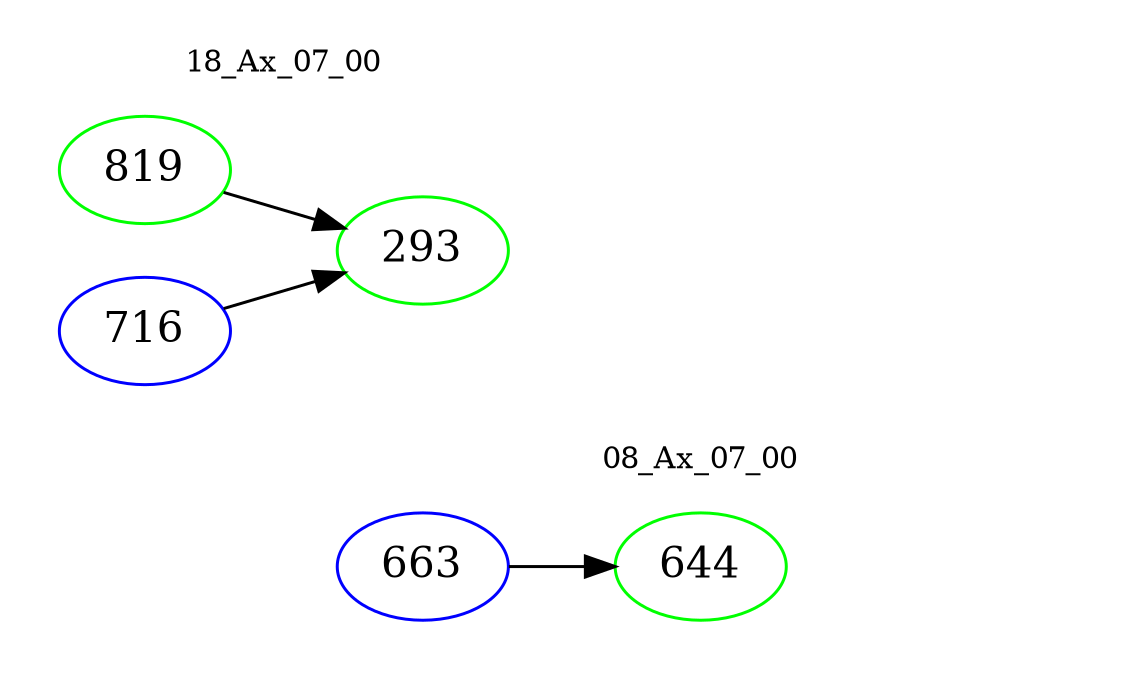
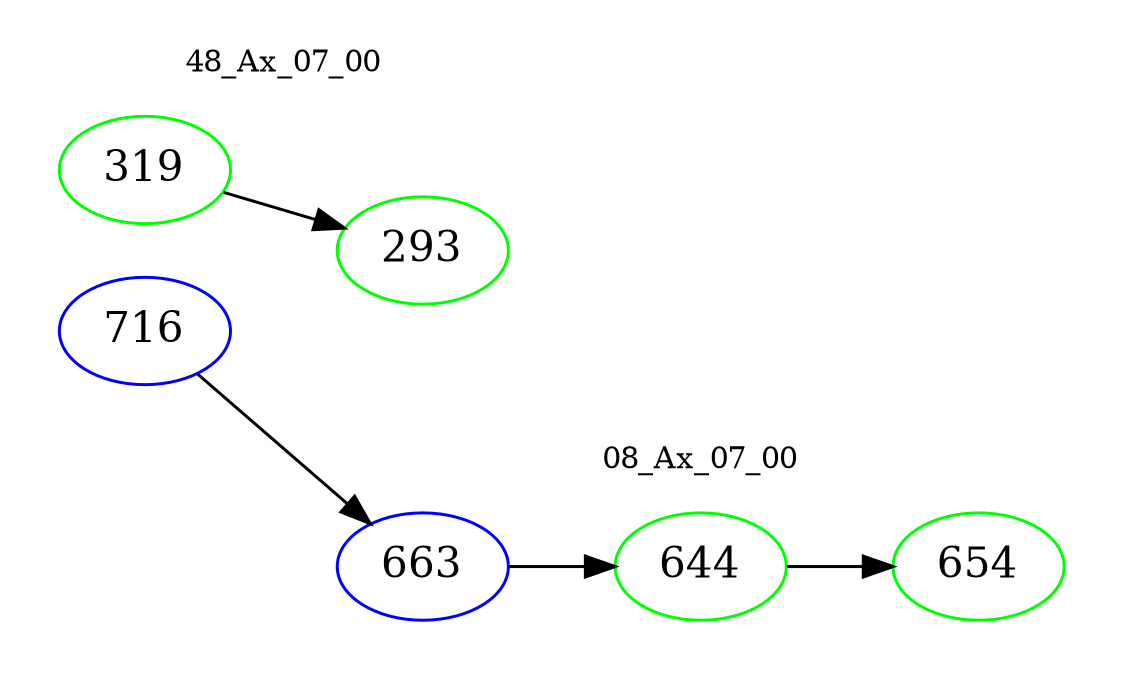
(284, 64) -> (284, 64)
(145, 170) -> (145, 170)
(269, 295) -> (272, 439)
none -> (979, 567)
